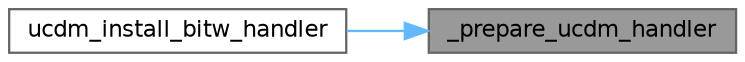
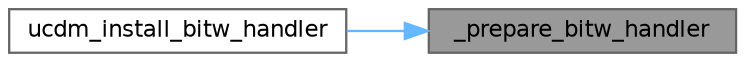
(582, 31) -> (582, 31)
